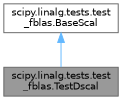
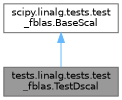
(61, 82) -> (61, 82)
